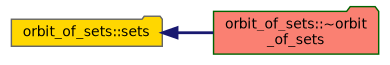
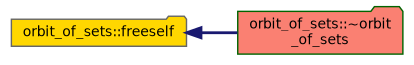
(87, 33) -> (99, 33)
